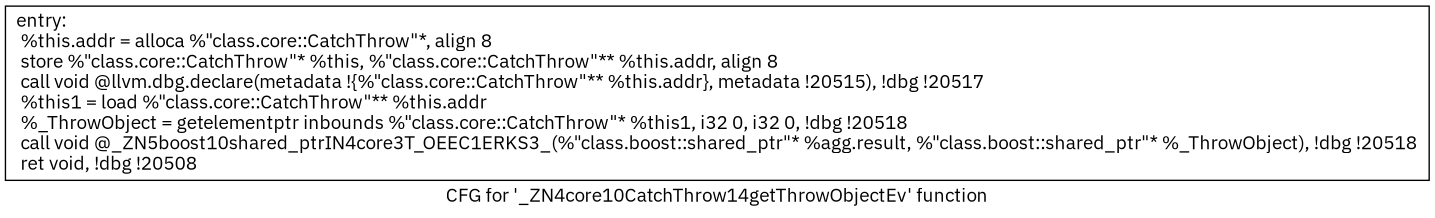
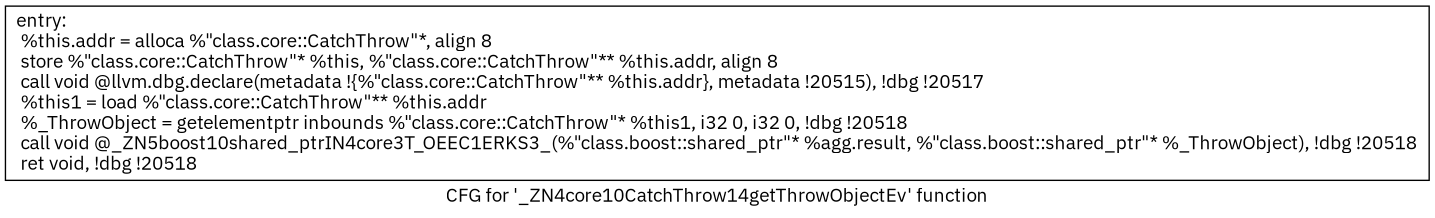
(107, 164) -> (107, 164)
